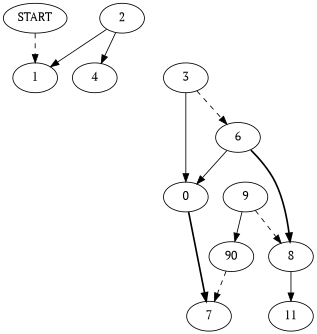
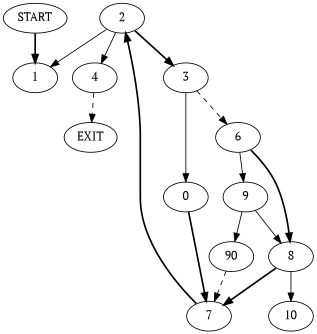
(35, 44) -> (35, 44)
none -> (151, 45)
none -> (91, 137)
(215, 164) -> (241, 163)
none -> (140, 180)
(266, 224) -> (266, 224)
none -> (253, 284)
(291, 316) -> (291, 316)
